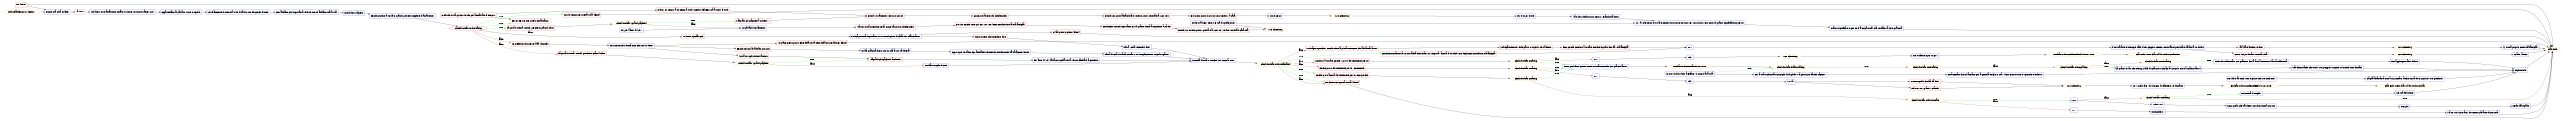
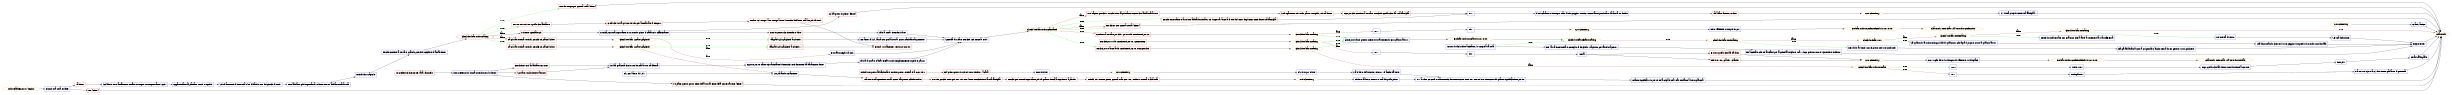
(36, 8) -> (78, 90)
(991, 16) -> none
(1276, 16) -> (1042, 72)
(504, 19) -> (578, 24)
(1250, 27) -> (1335, 79)
(491, 38) -> none
none -> (1792, 46)
(2251, 54) -> none
(1925, 56) -> (1725, 29)
(818, 57) -> (577, 70)
(1301, 62) -> (1082, 31)
(2405, 62) -> none
(1305, 66) -> none
(2074, 67) -> (1872, 40)
(2251, 94) -> (2226, 37)
(2109, 99) -> (2015, 33)
(1995, 102) -> (1905, 69)
